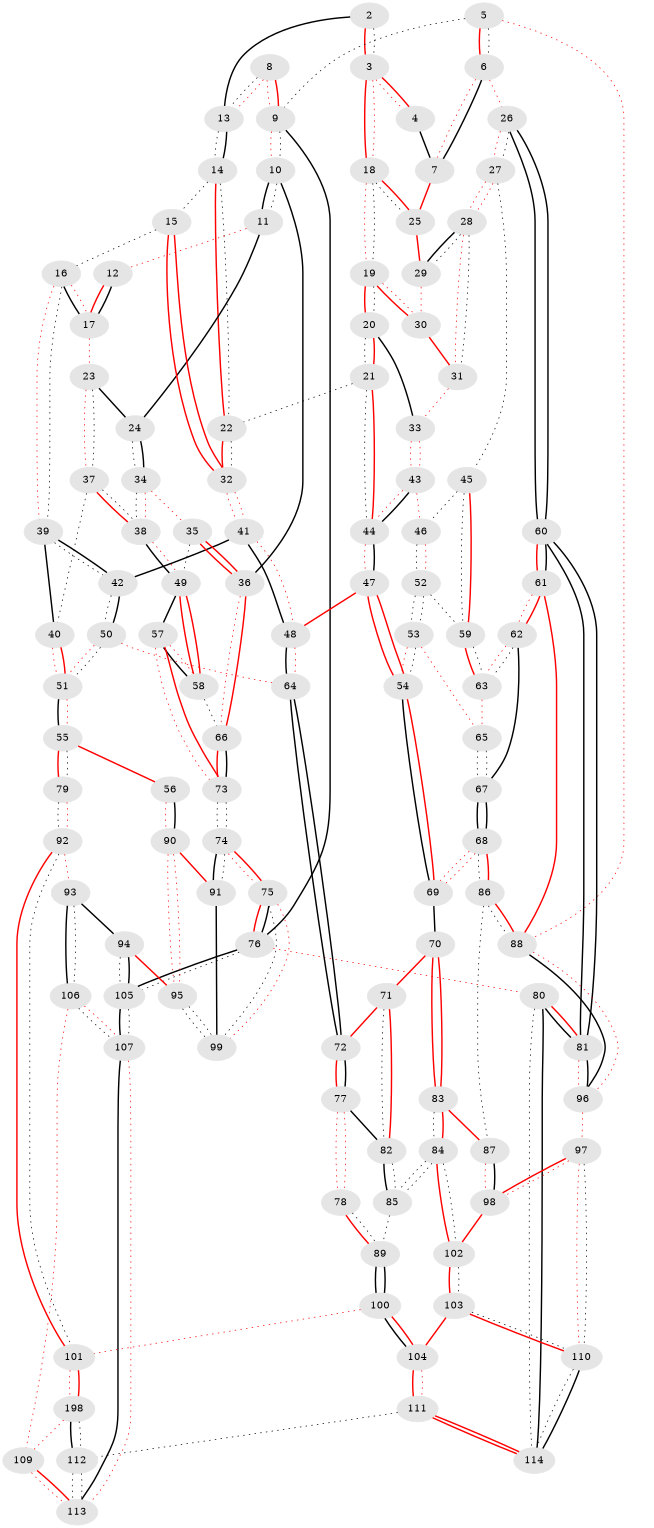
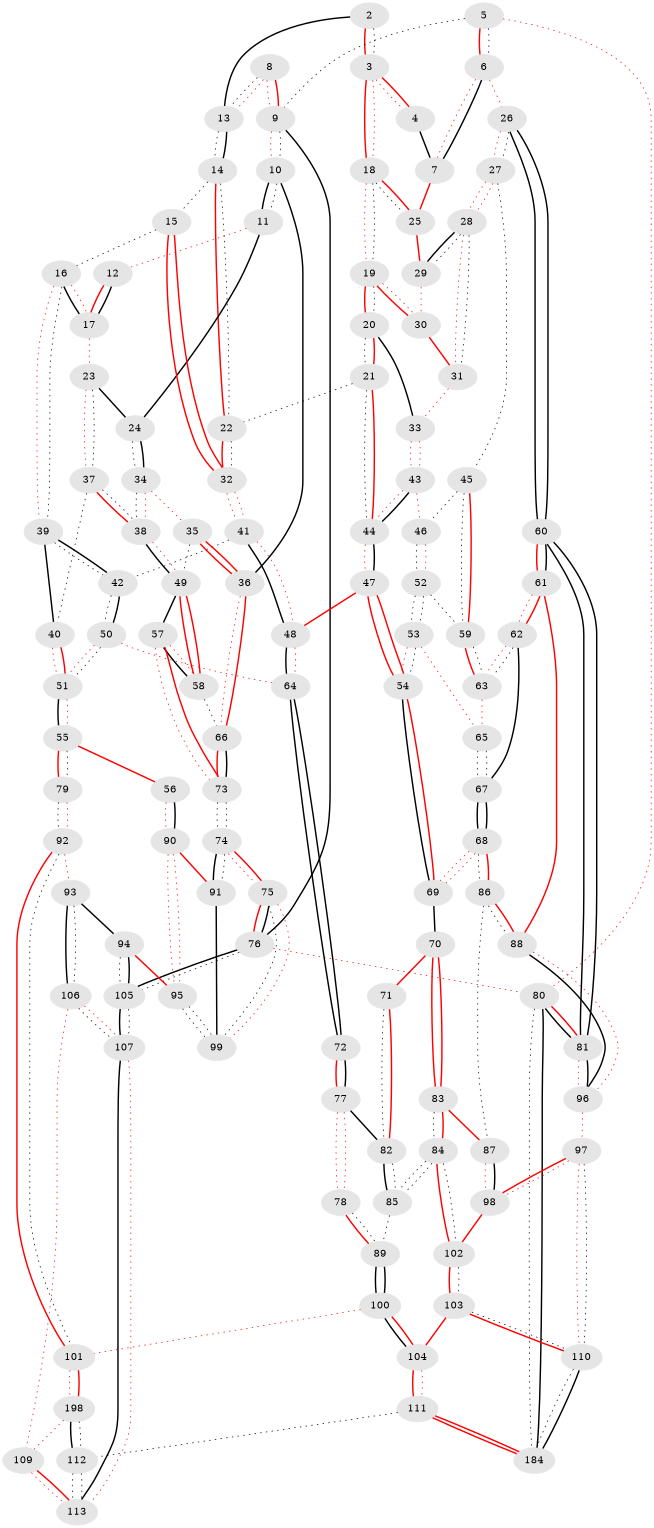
(624, 466) -> (651, 474)
(180, 560) -> (180, 560)
(364, 1022) -> none
(534, 1461) -> (534, 1461)
